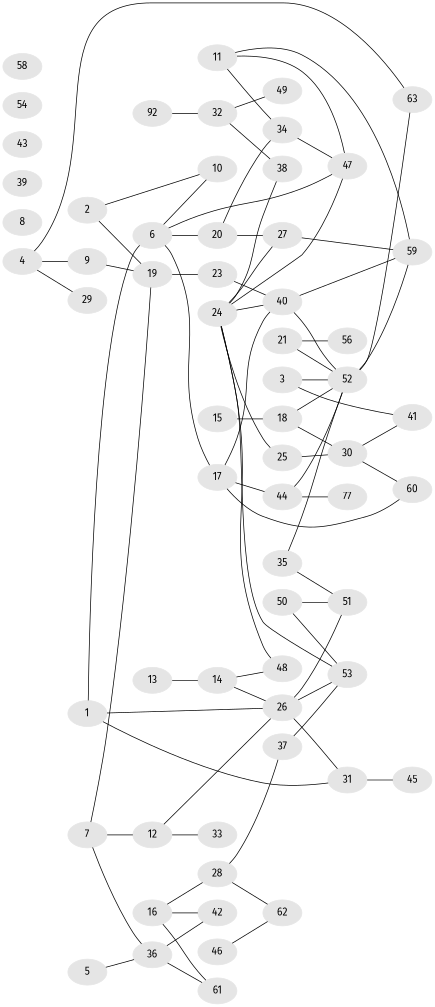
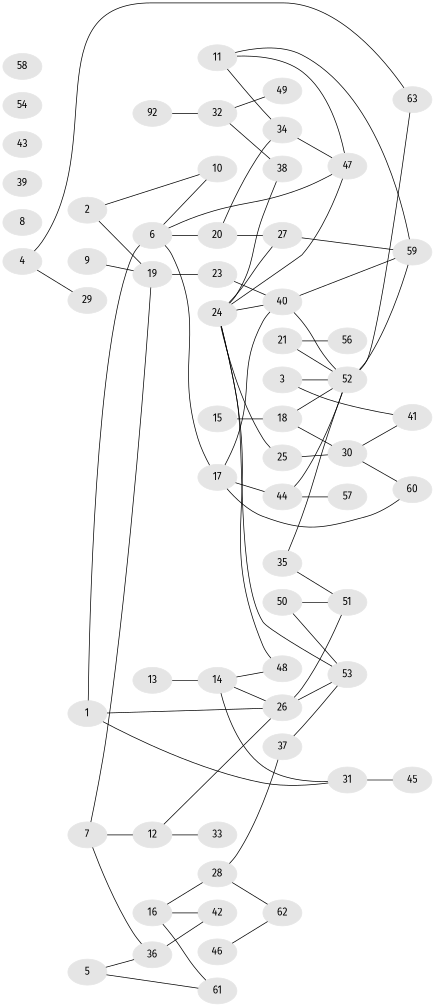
(55, 261) -> none
(347, 497) -> (347, 497)
(316, 743) -> (256, 760)
(185, 973) -> (152, 982)
